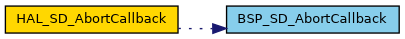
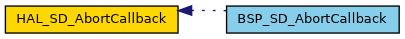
(195, 29) -> (209, 10)
